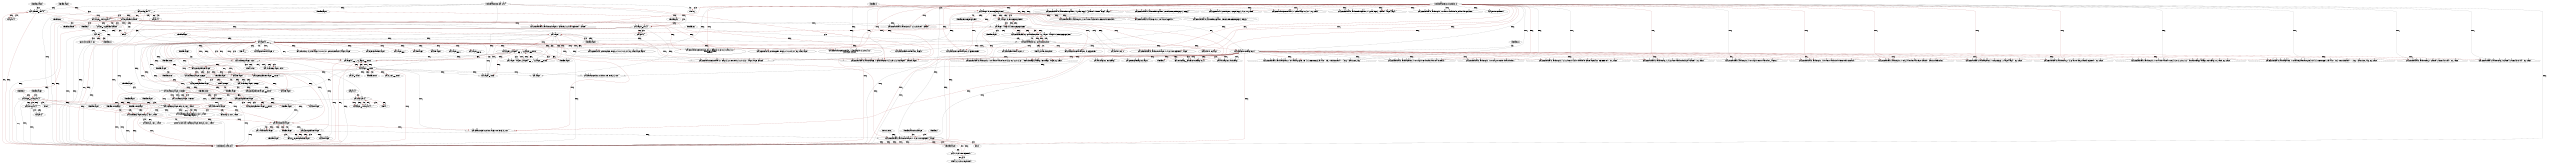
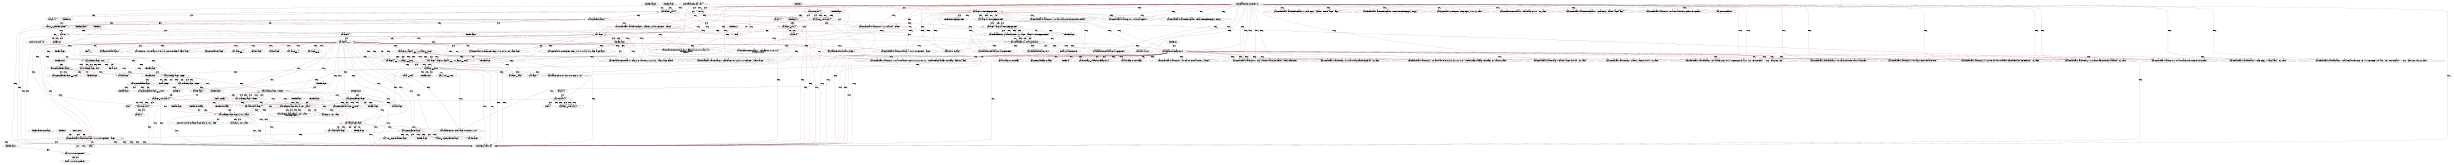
none -> (345, 35)
none -> (396, 138)
